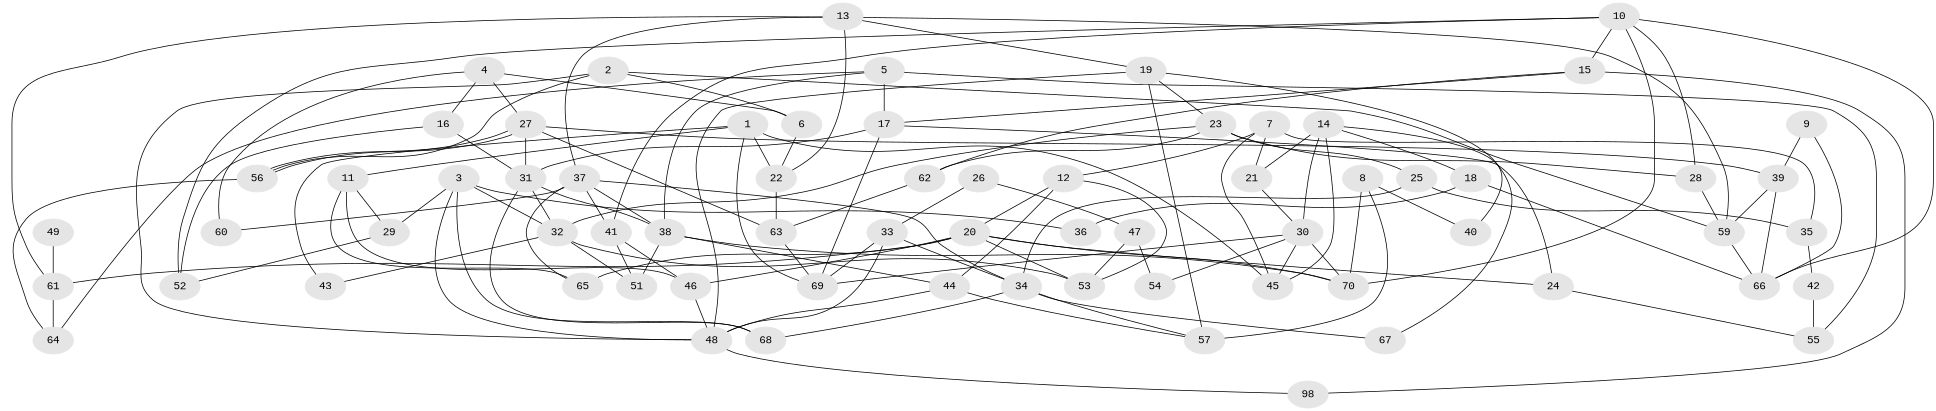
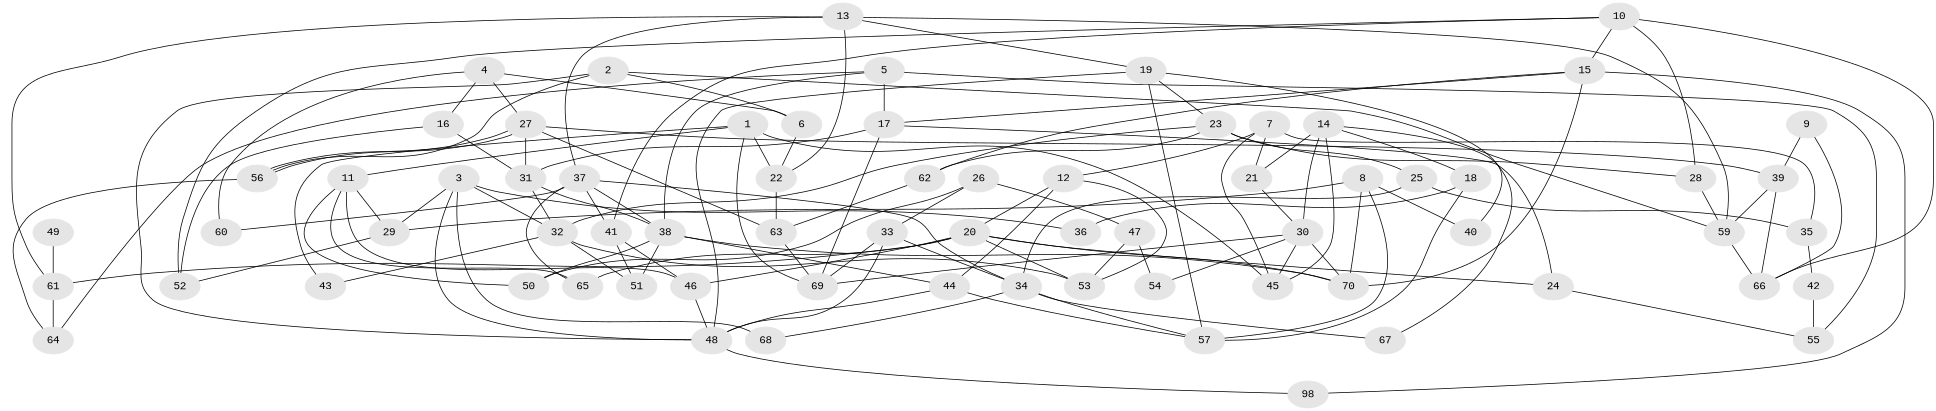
none -> (947, 209)
(1615, 233) -> (1373, 310)
(1586, 235) -> (1515, 229)
none -> (529, 286)
(512, 307) -> none
